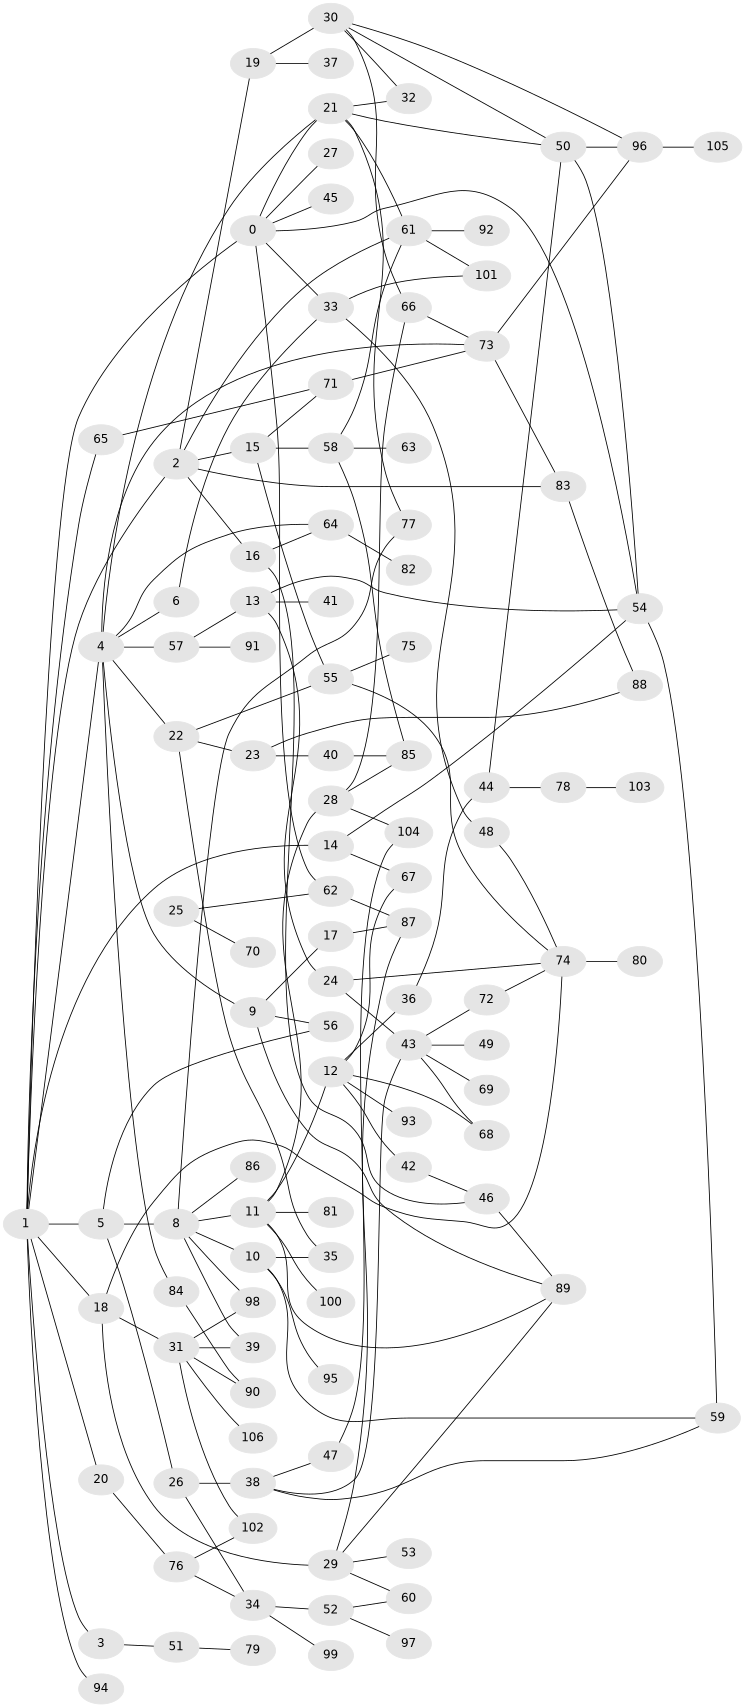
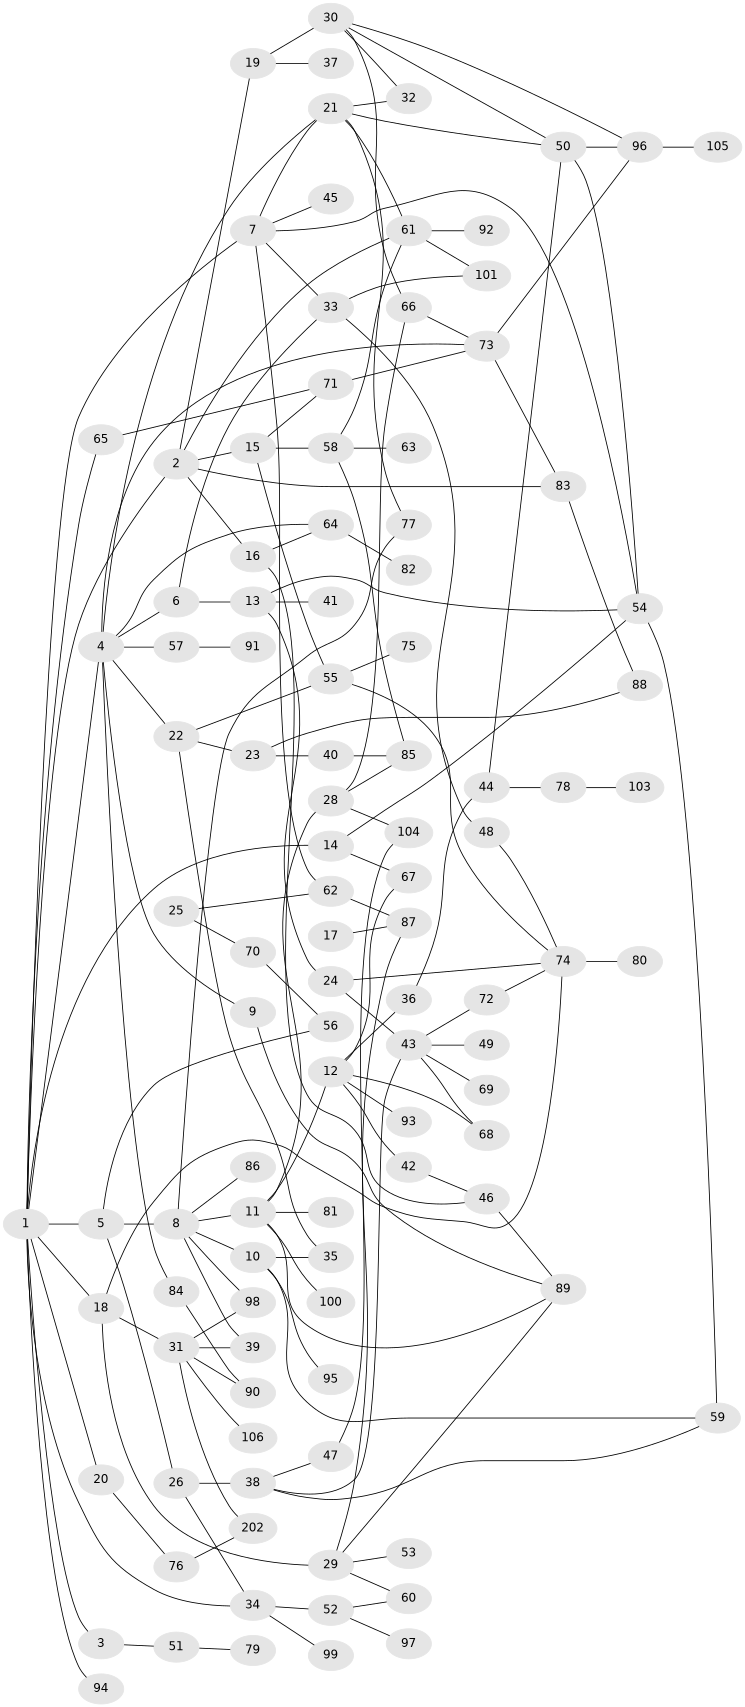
(331, 154) -> none
(253, 231) -> (253, 231)
(215, 624) -> (215, 602)
(293, 973) -> none
(300, 1021) -> (296, 993)
(253, 1528) -> (253, 1528)
(215, 1586) -> (65, 1469)
